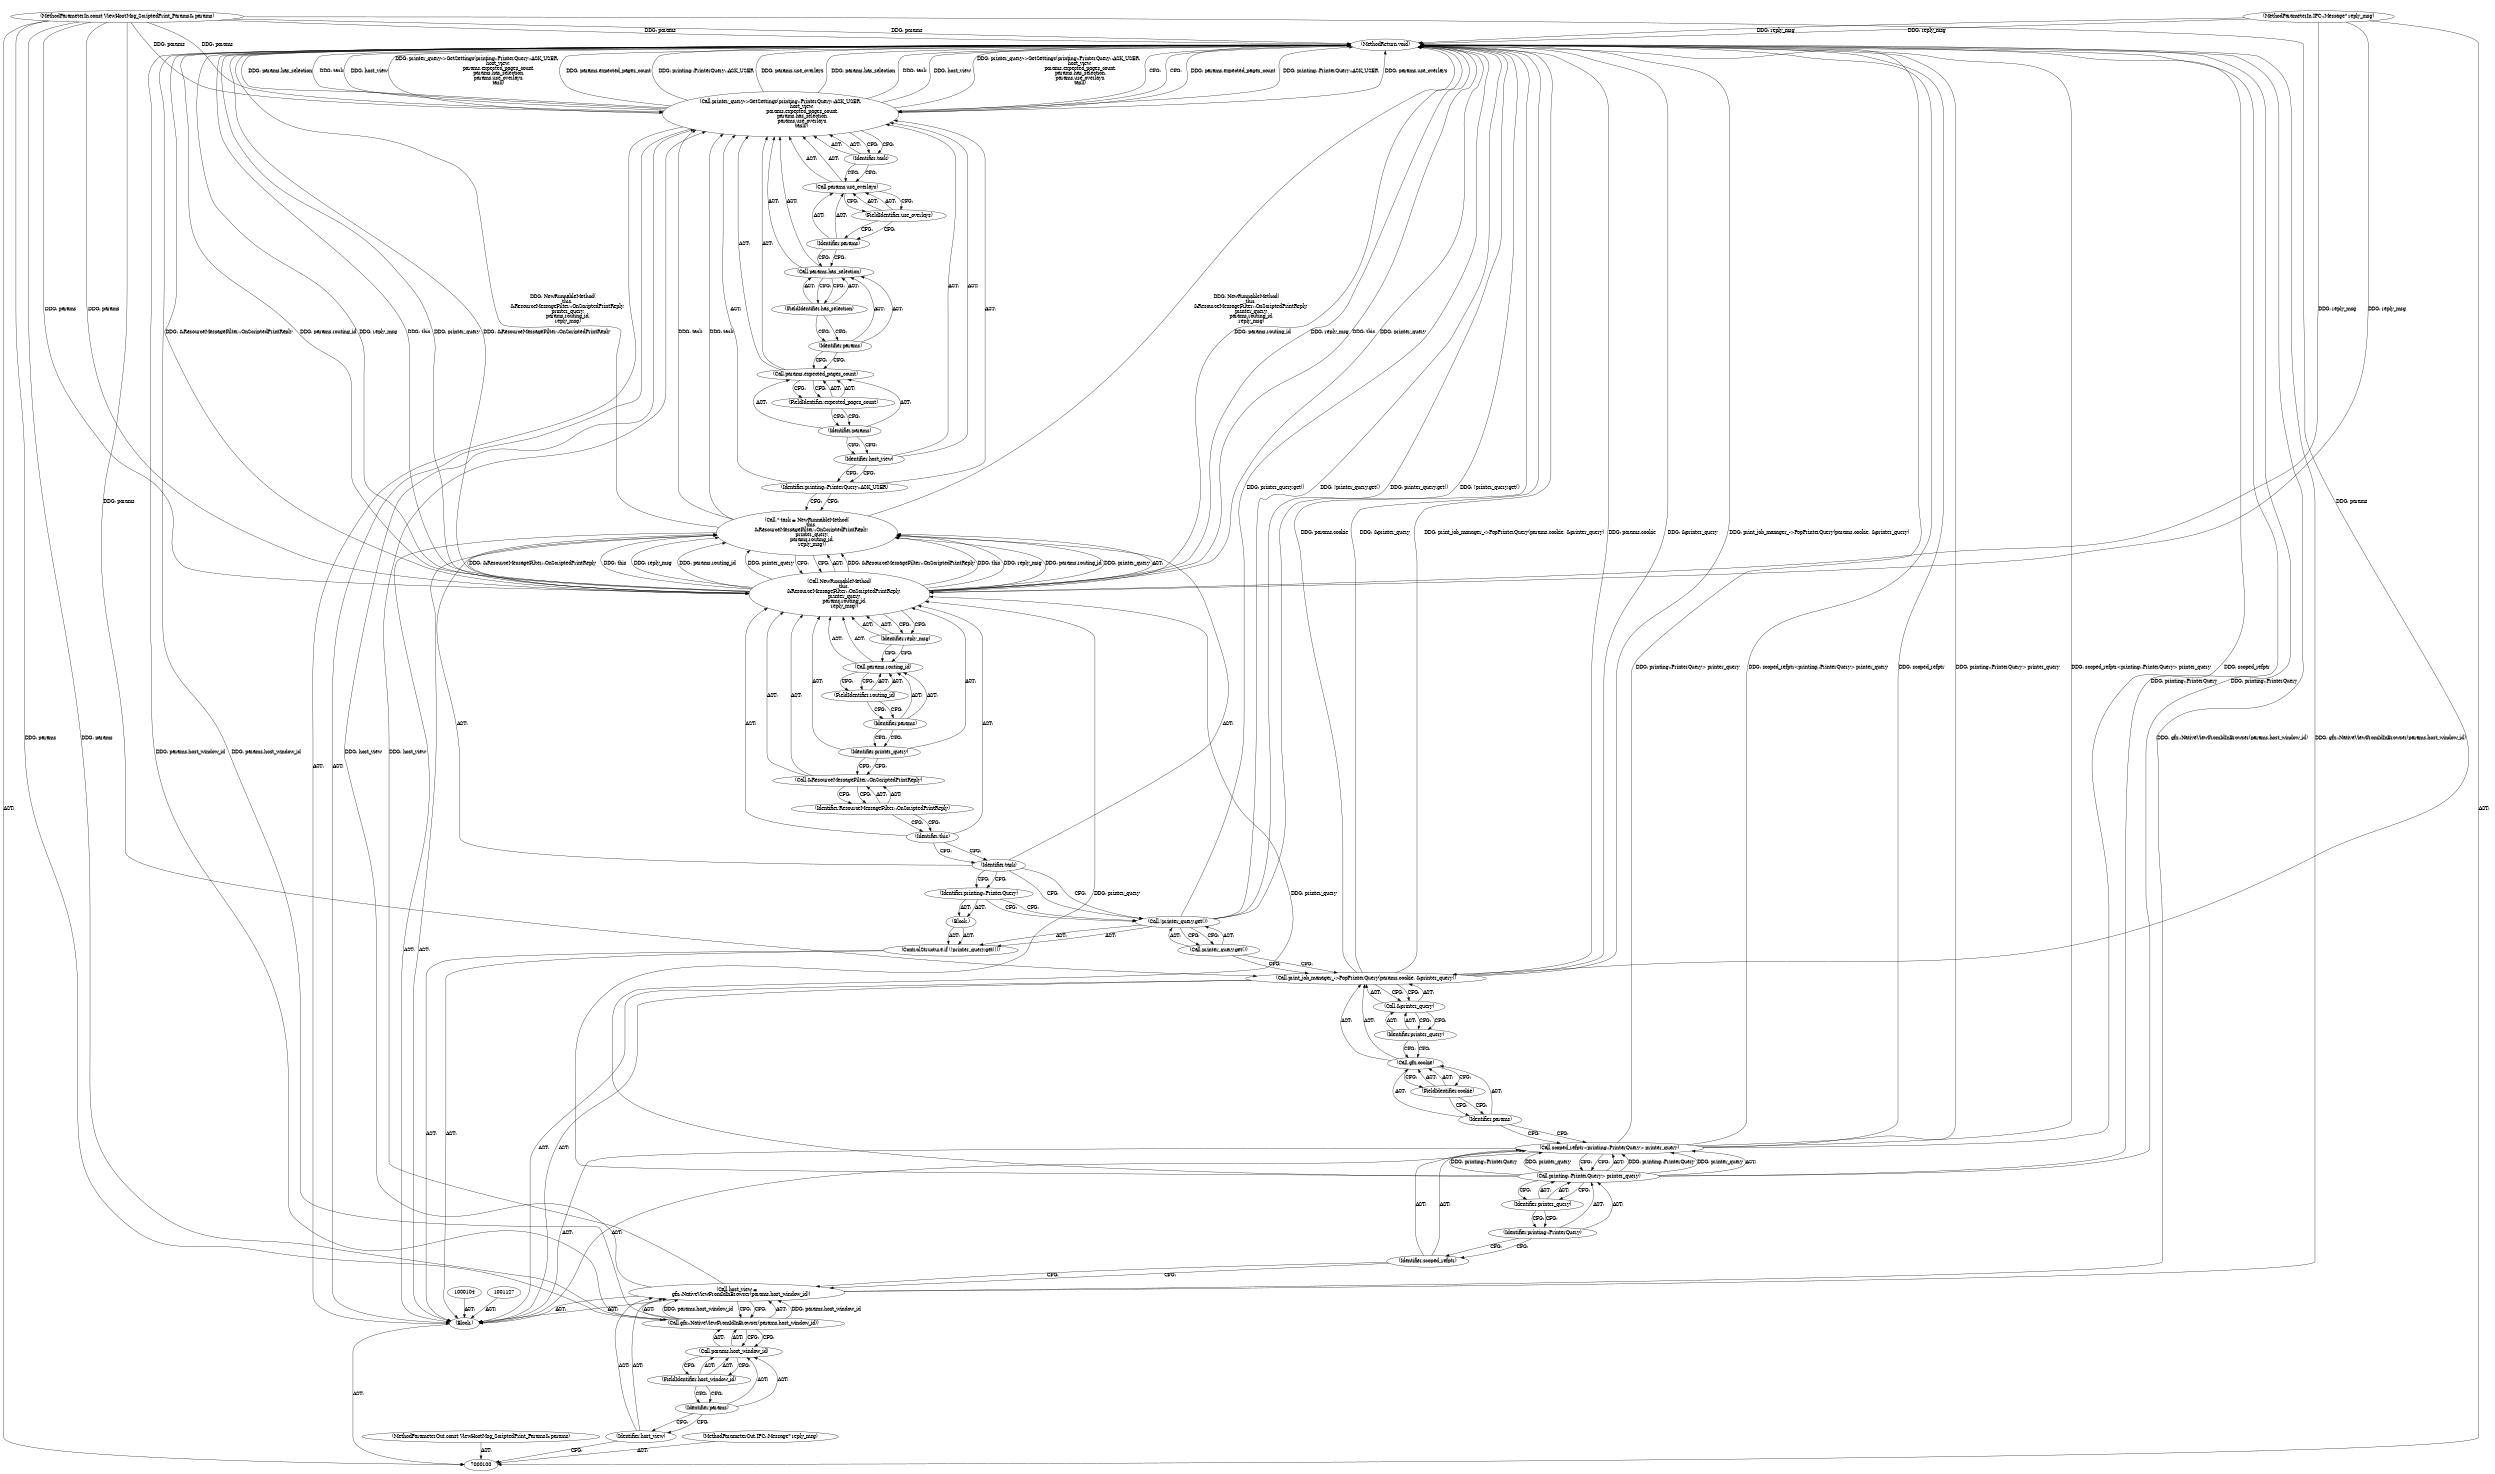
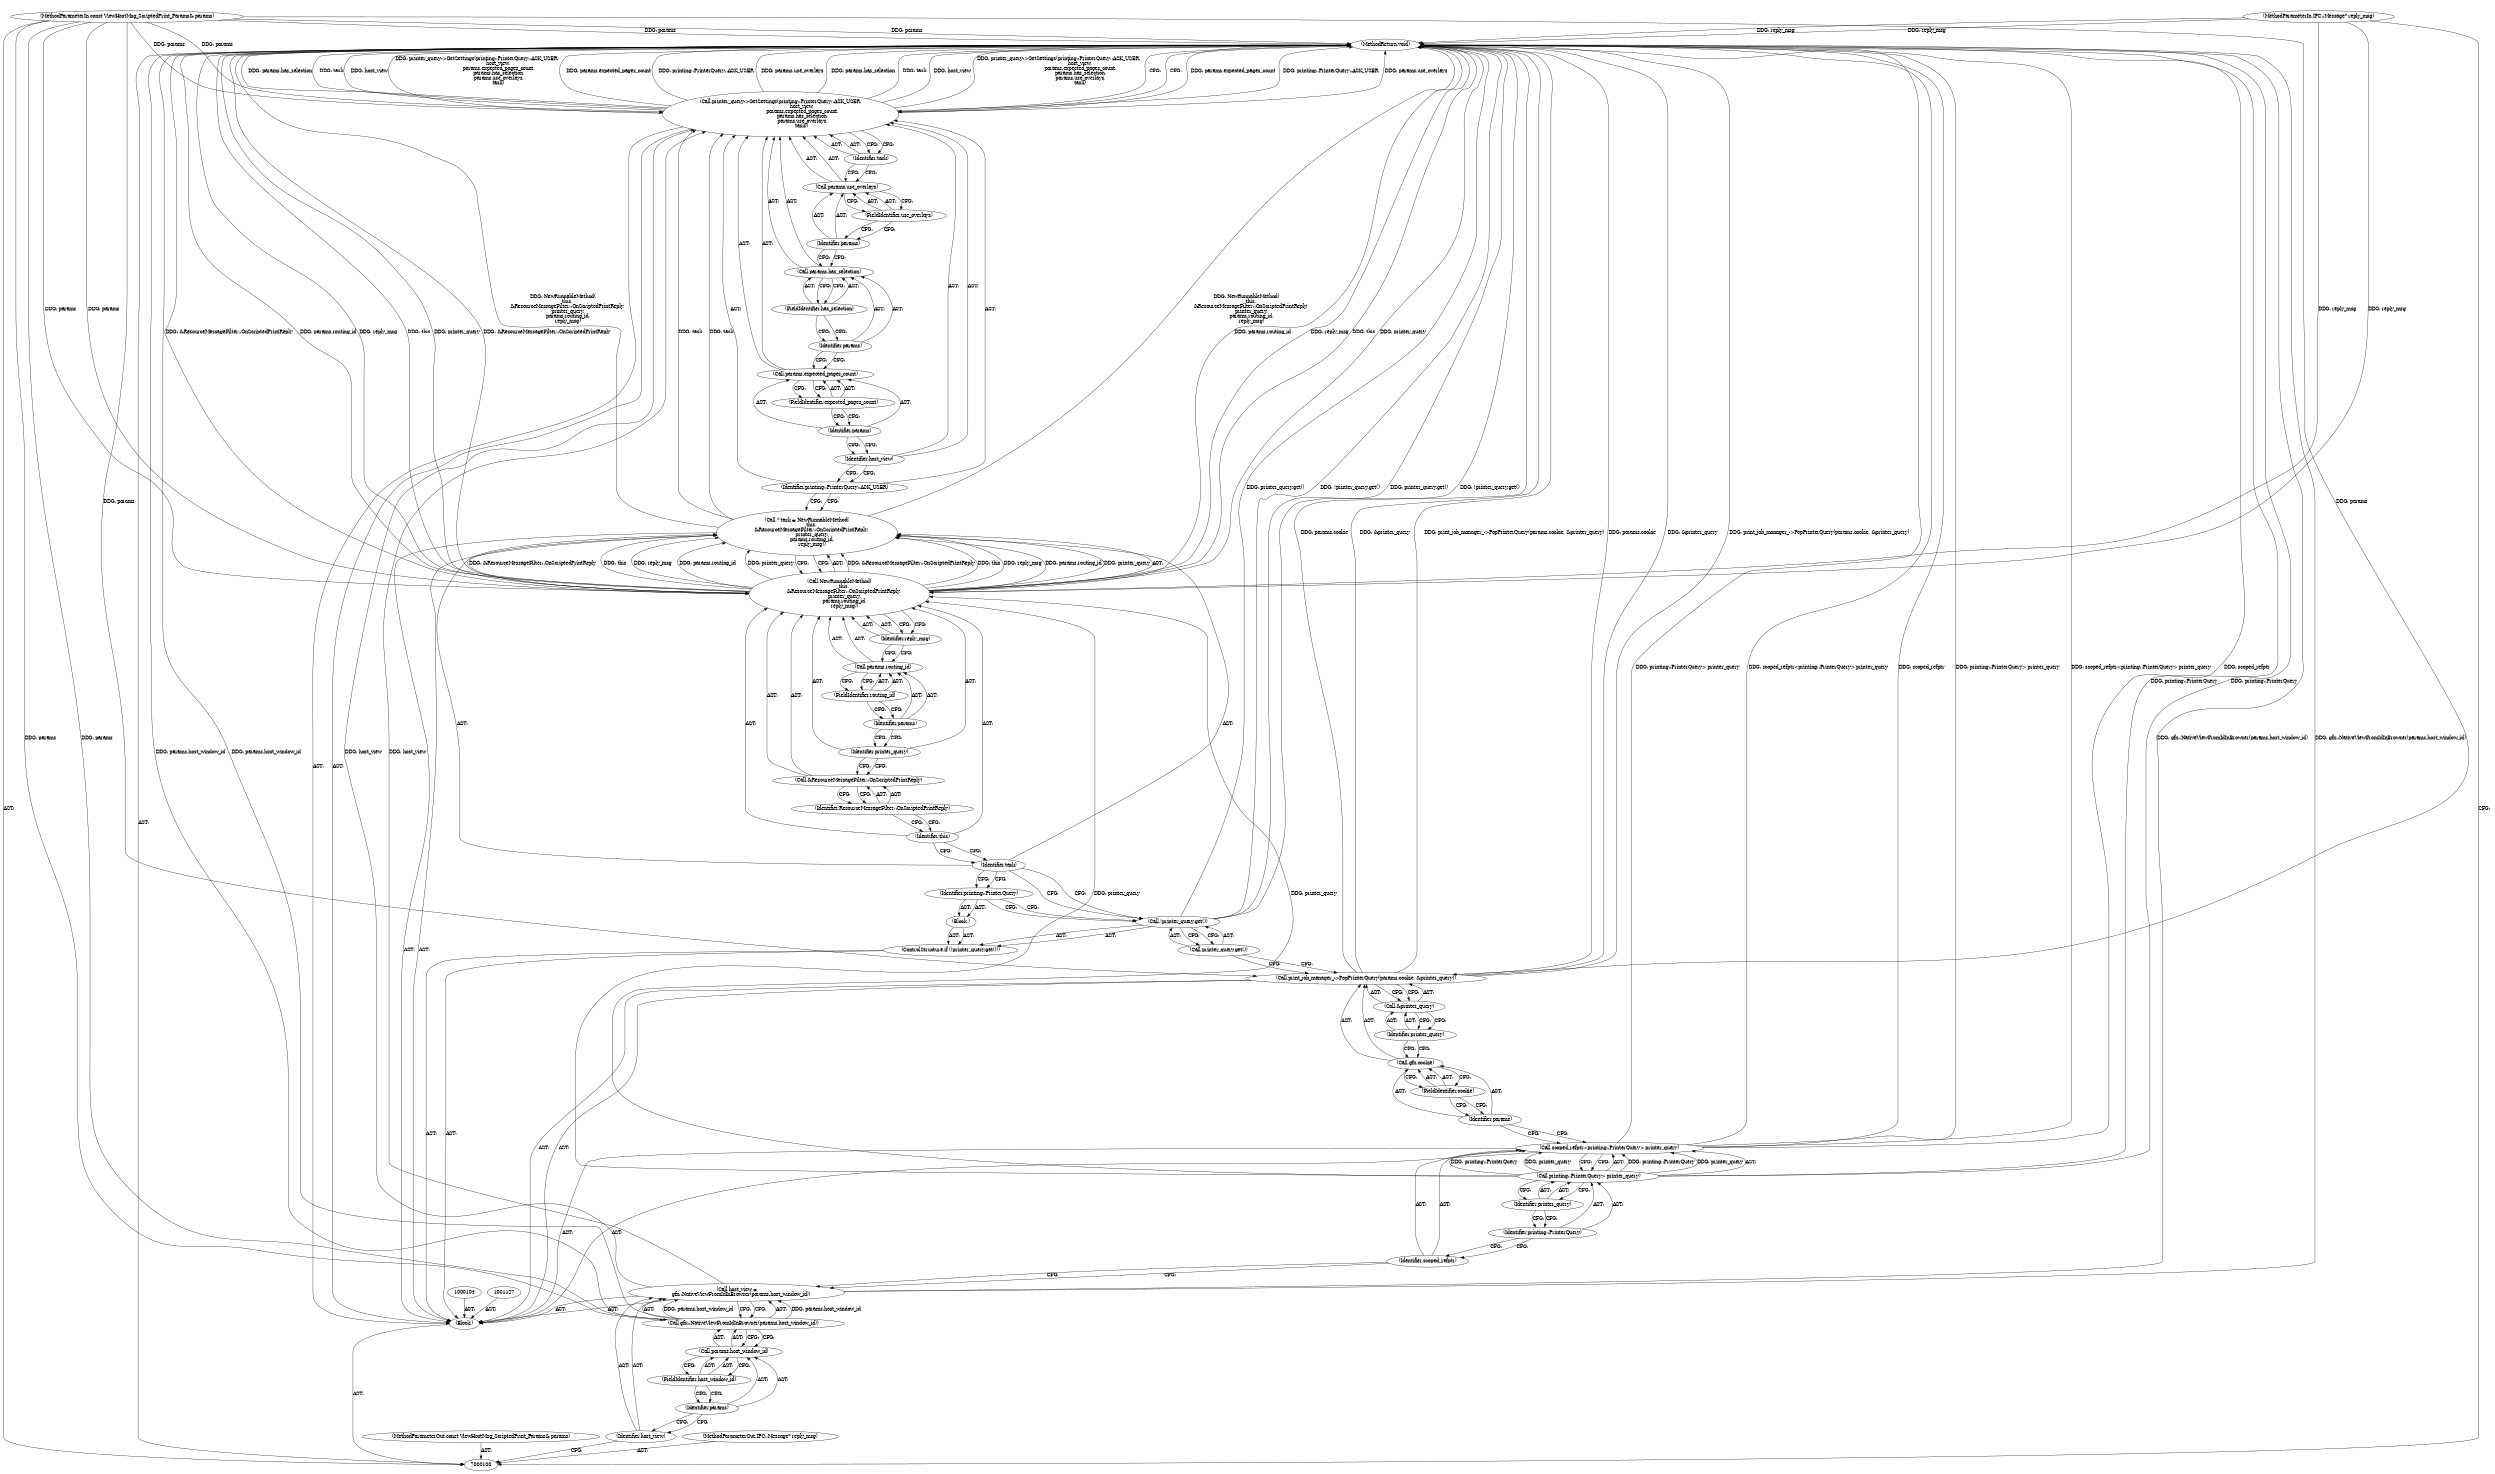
none -> (139, 306)
(2485, 809) -> (2485, 809)
